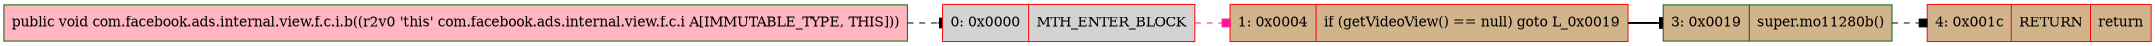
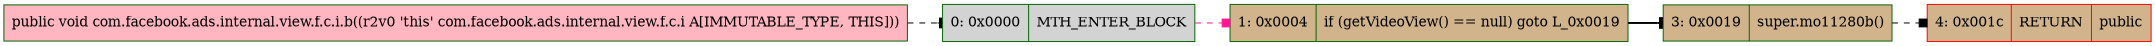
(2121, 22) -> (2121, 22)
(1069, 23) -> (1069, 23)
(1429, 23) -> (1429, 23)
